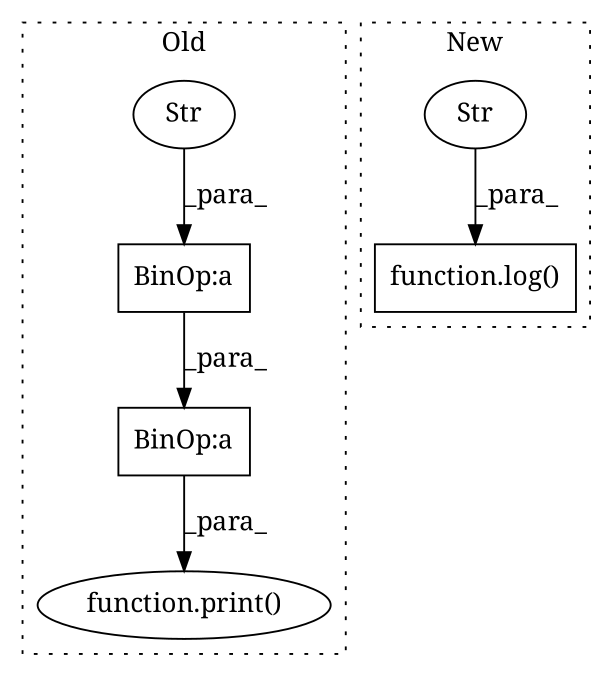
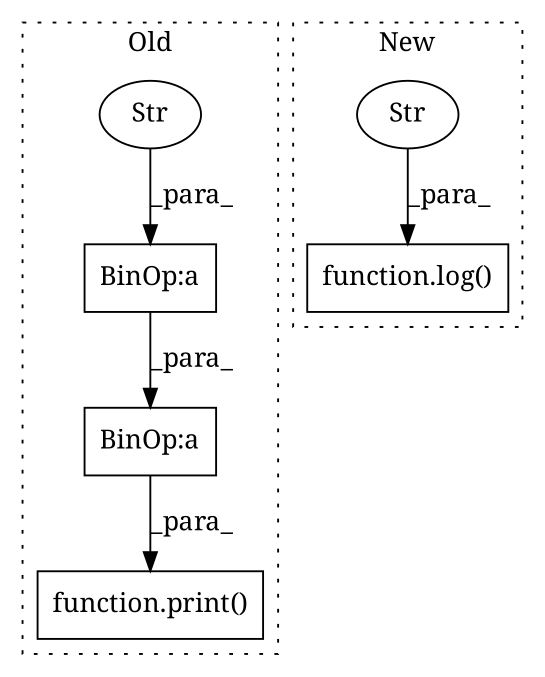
(184, 605) -> (150, 605)
